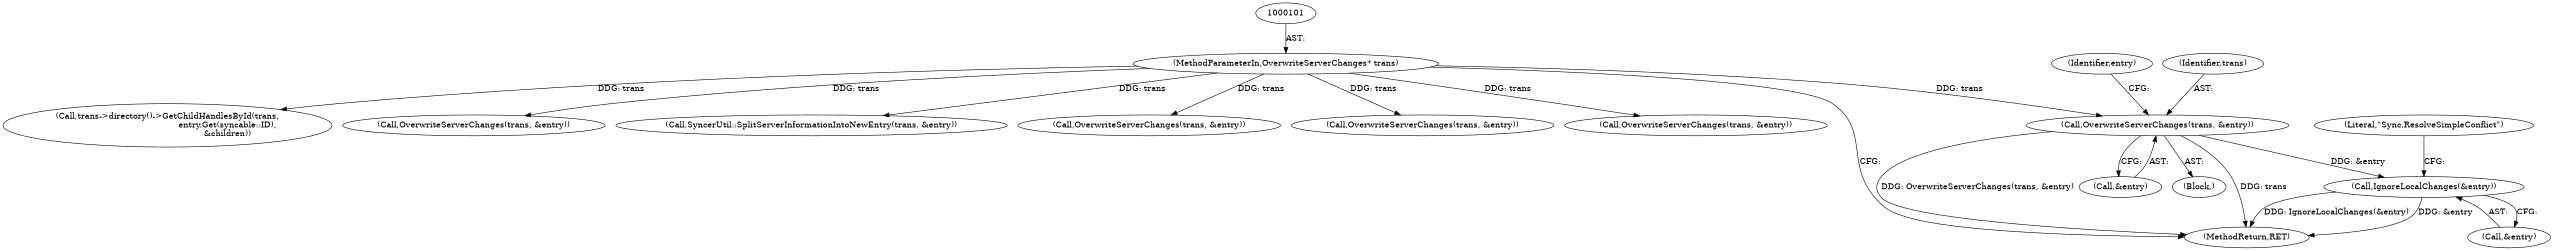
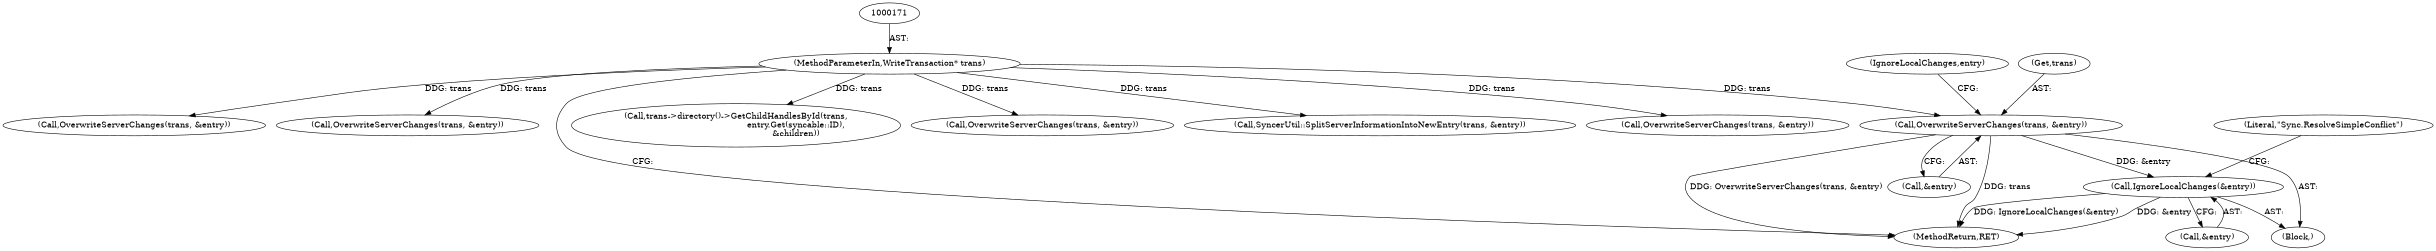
(1286, 13) -> (889, 13)
(1286, 64) -> (889, 64)
(2102, 64) -> (1927, 64)
(2213, 64) -> (2054, 64)
none -> (2250, 209)
